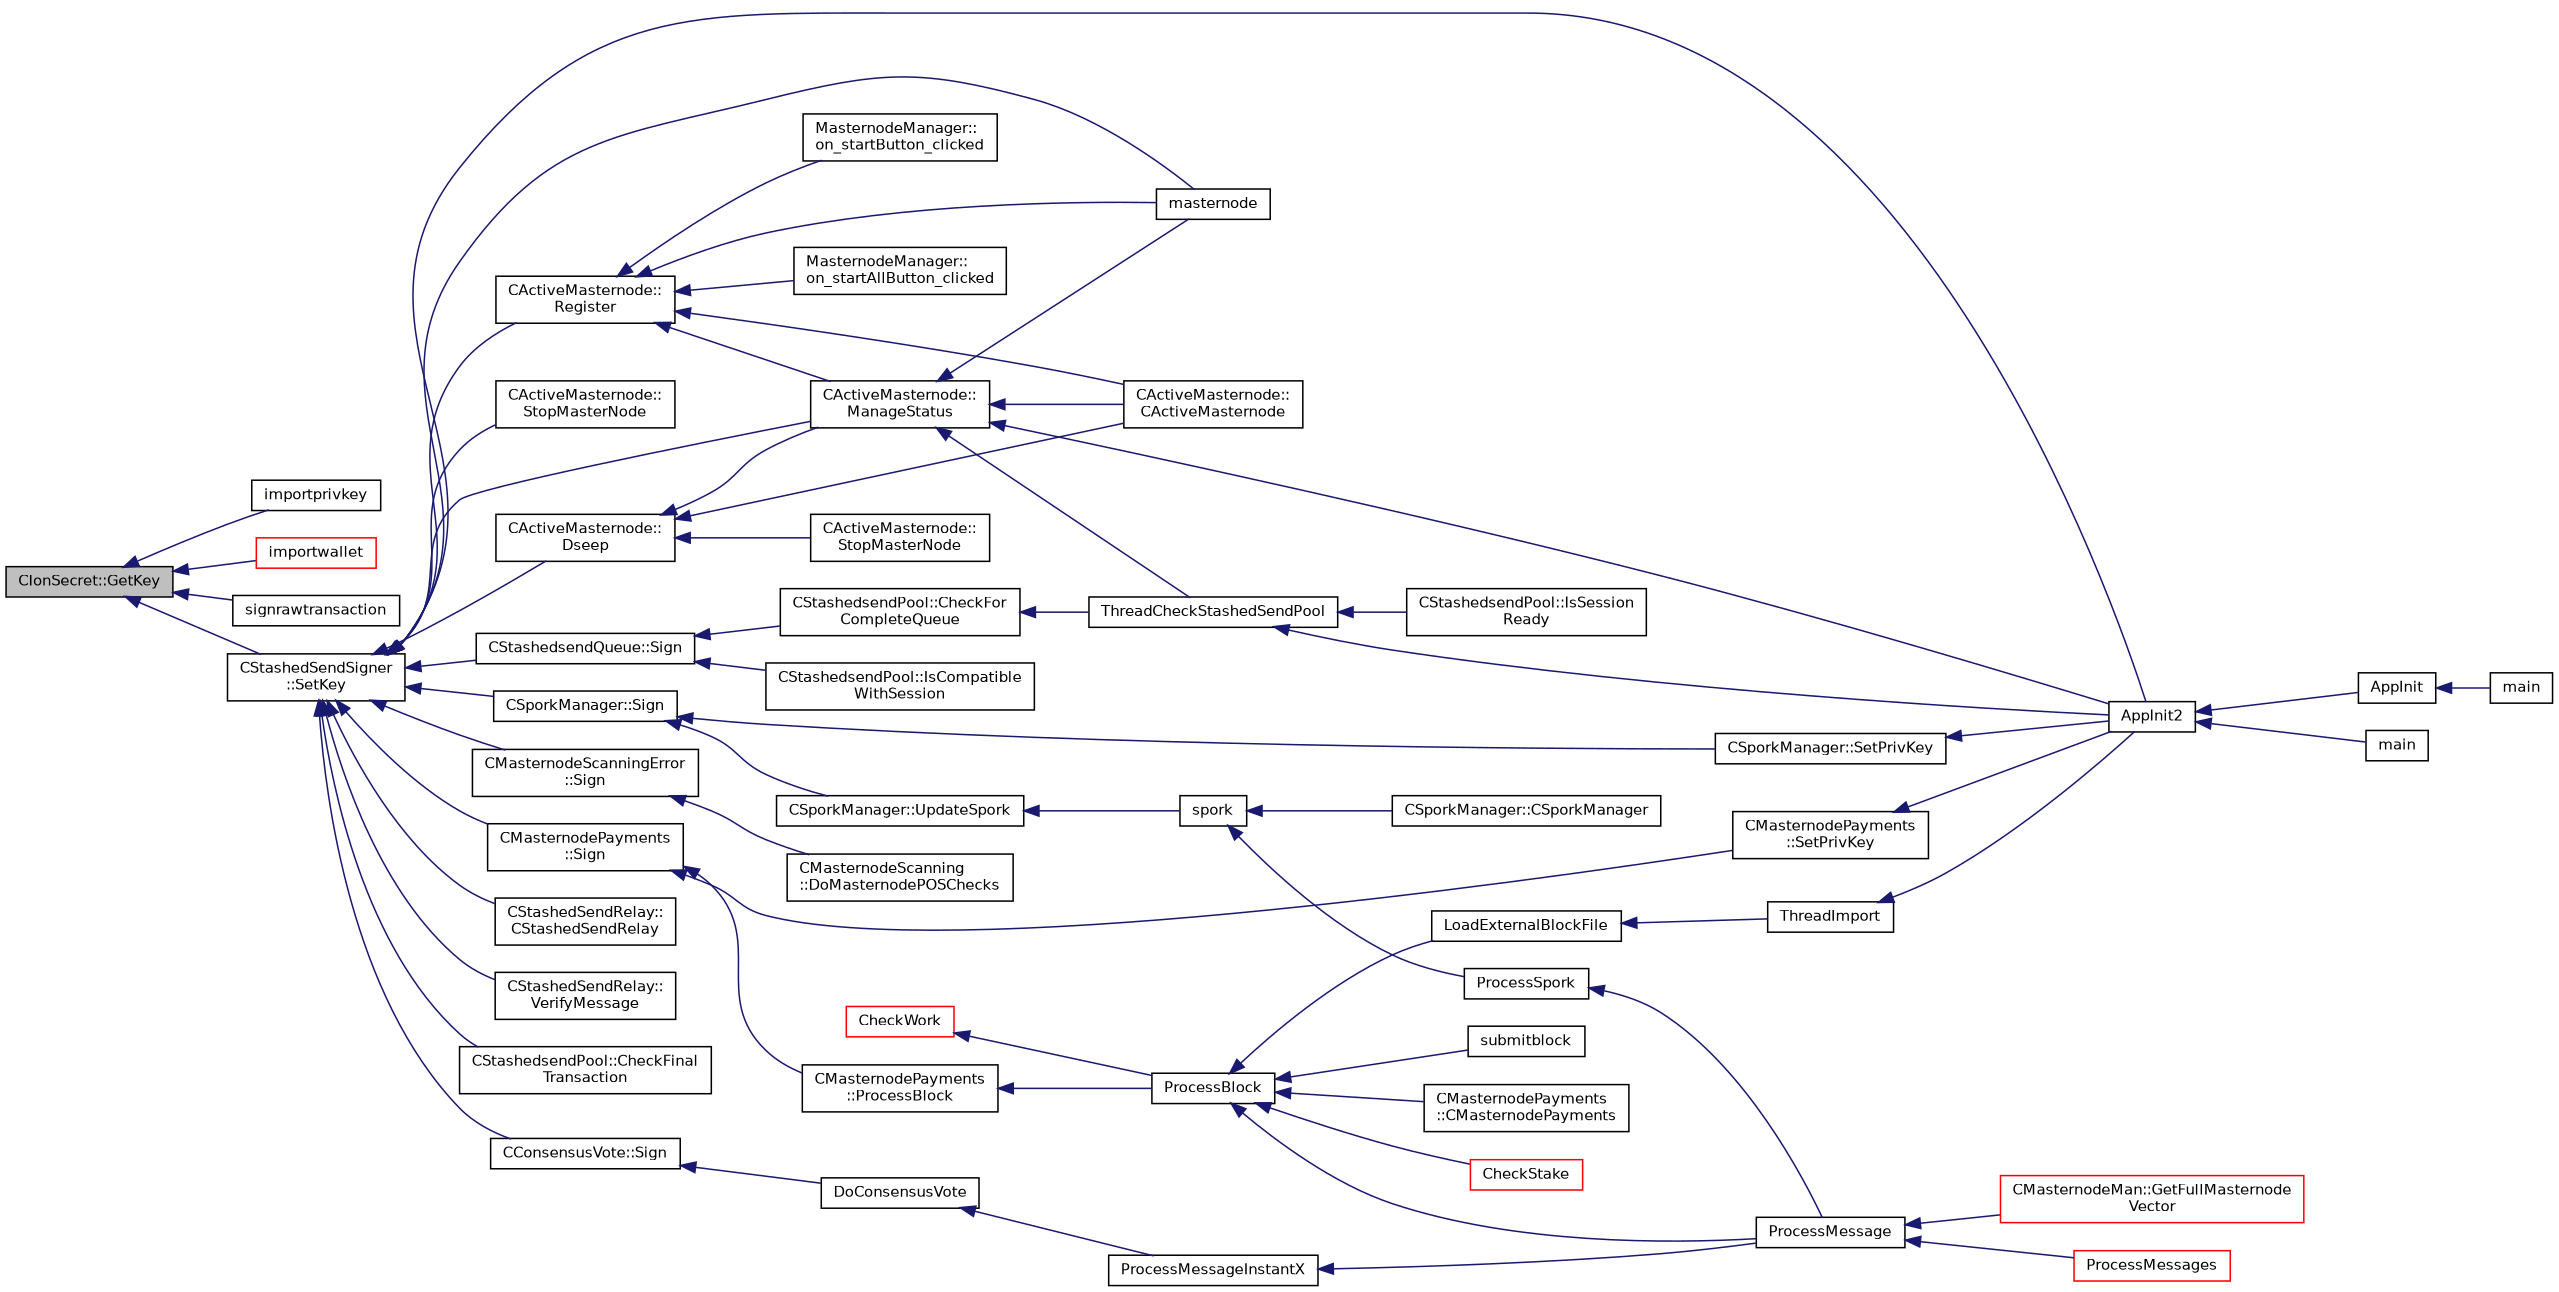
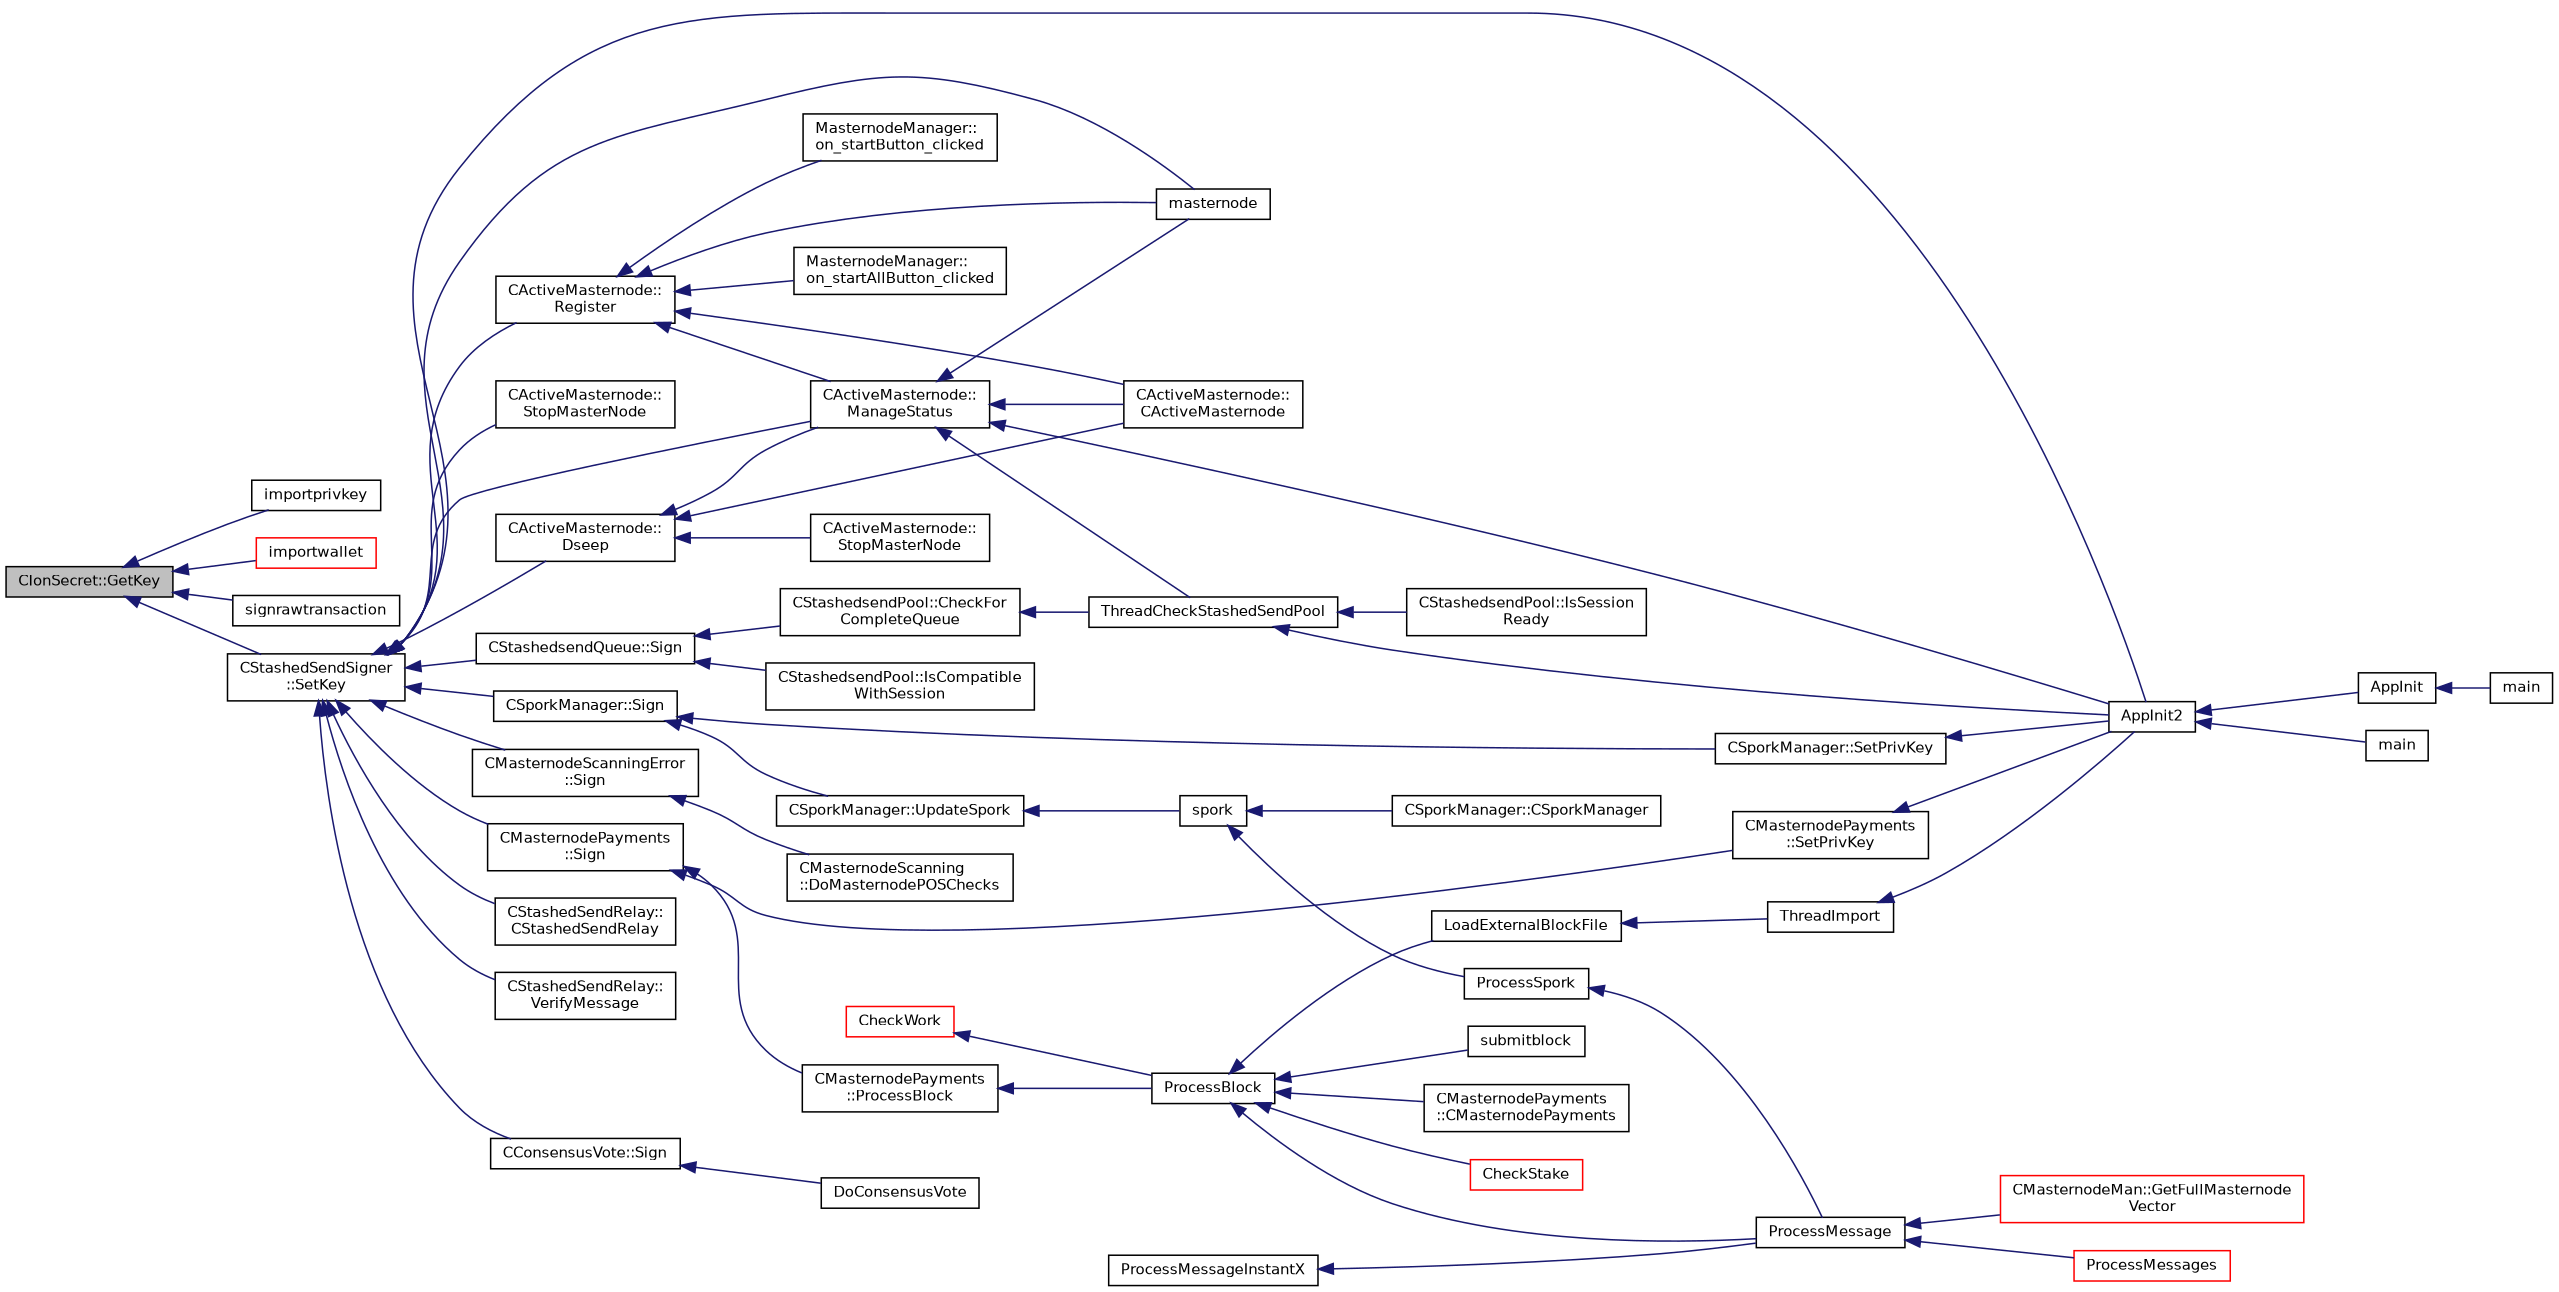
(585, 1070) -> none
(1064, 1234) -> none
